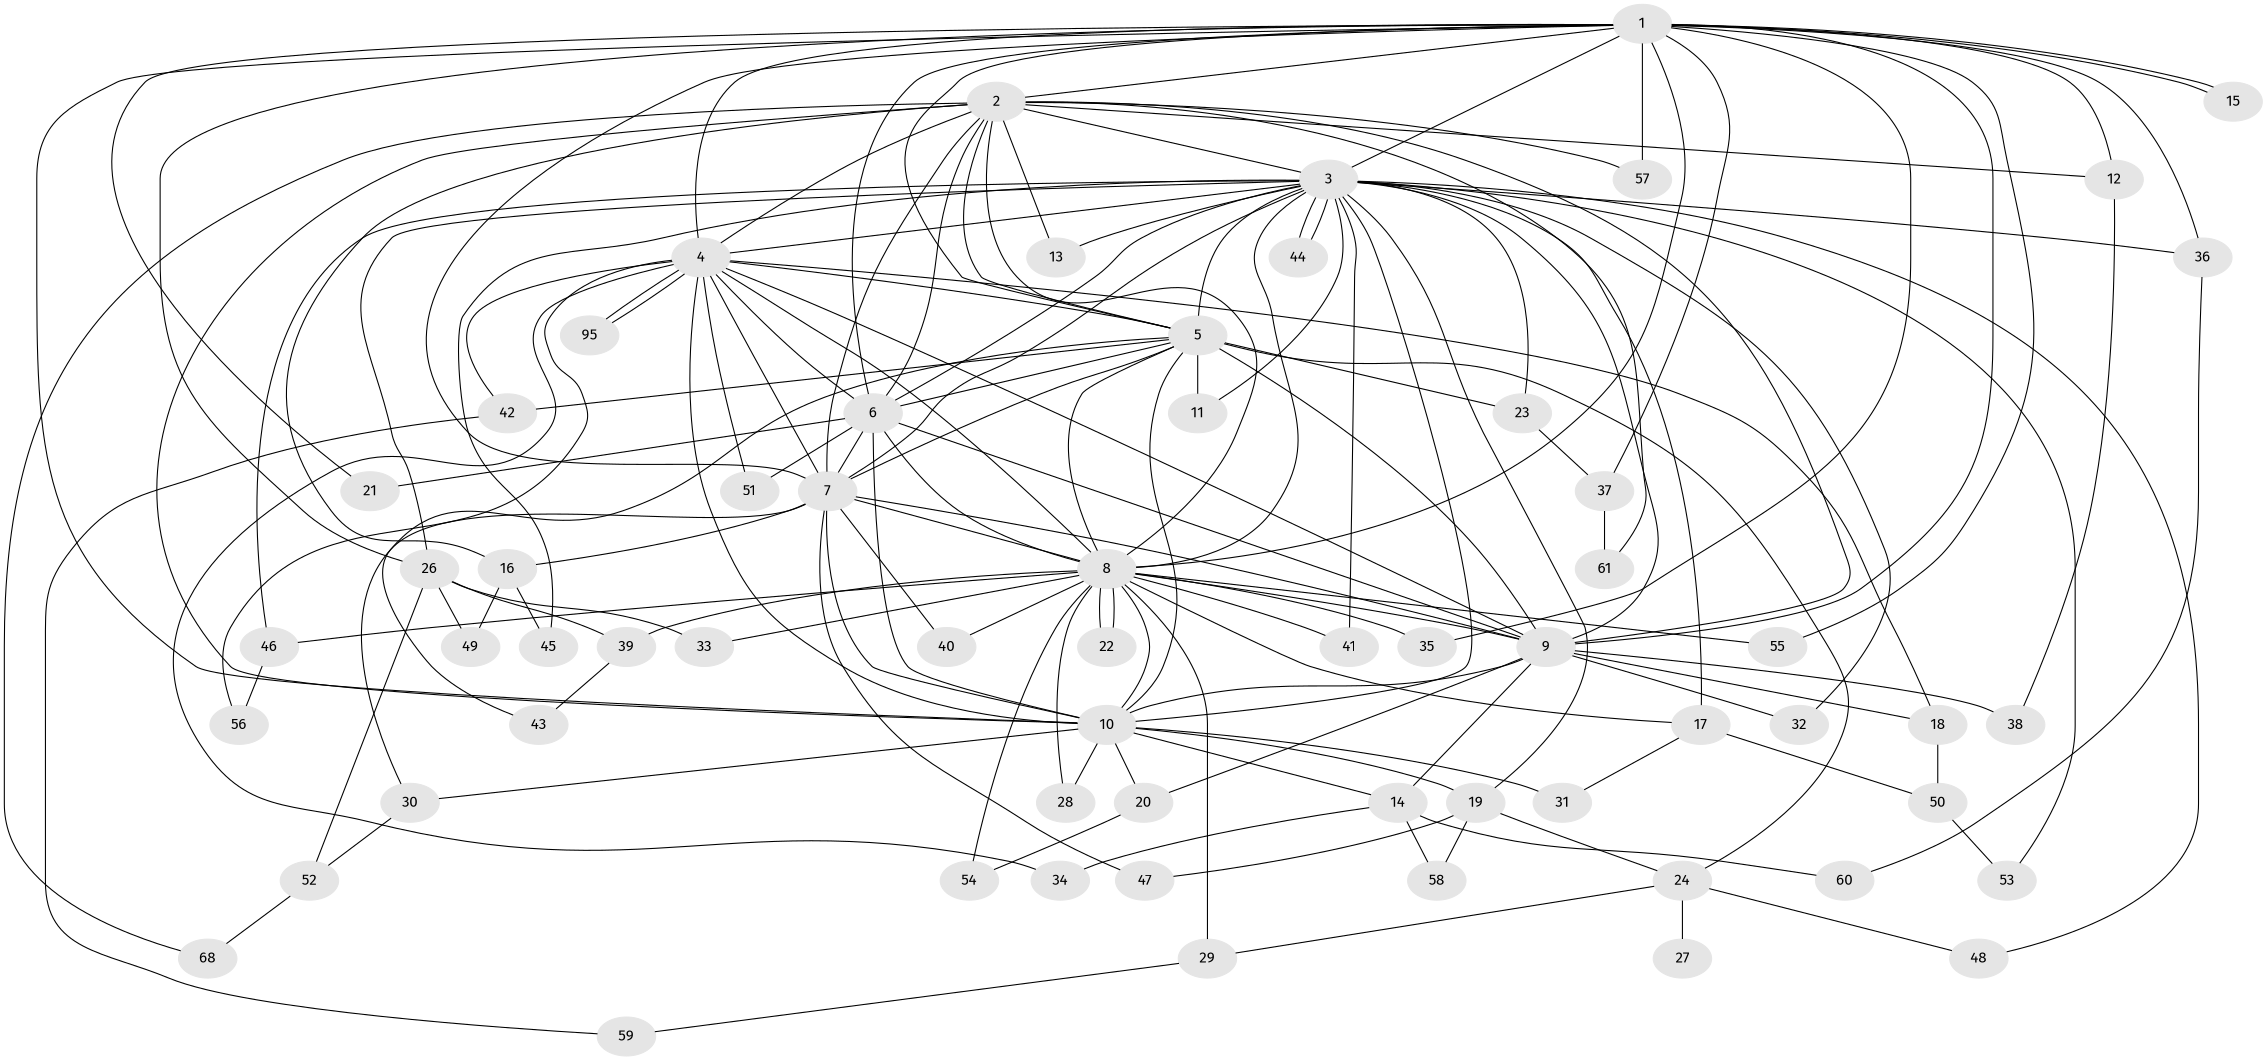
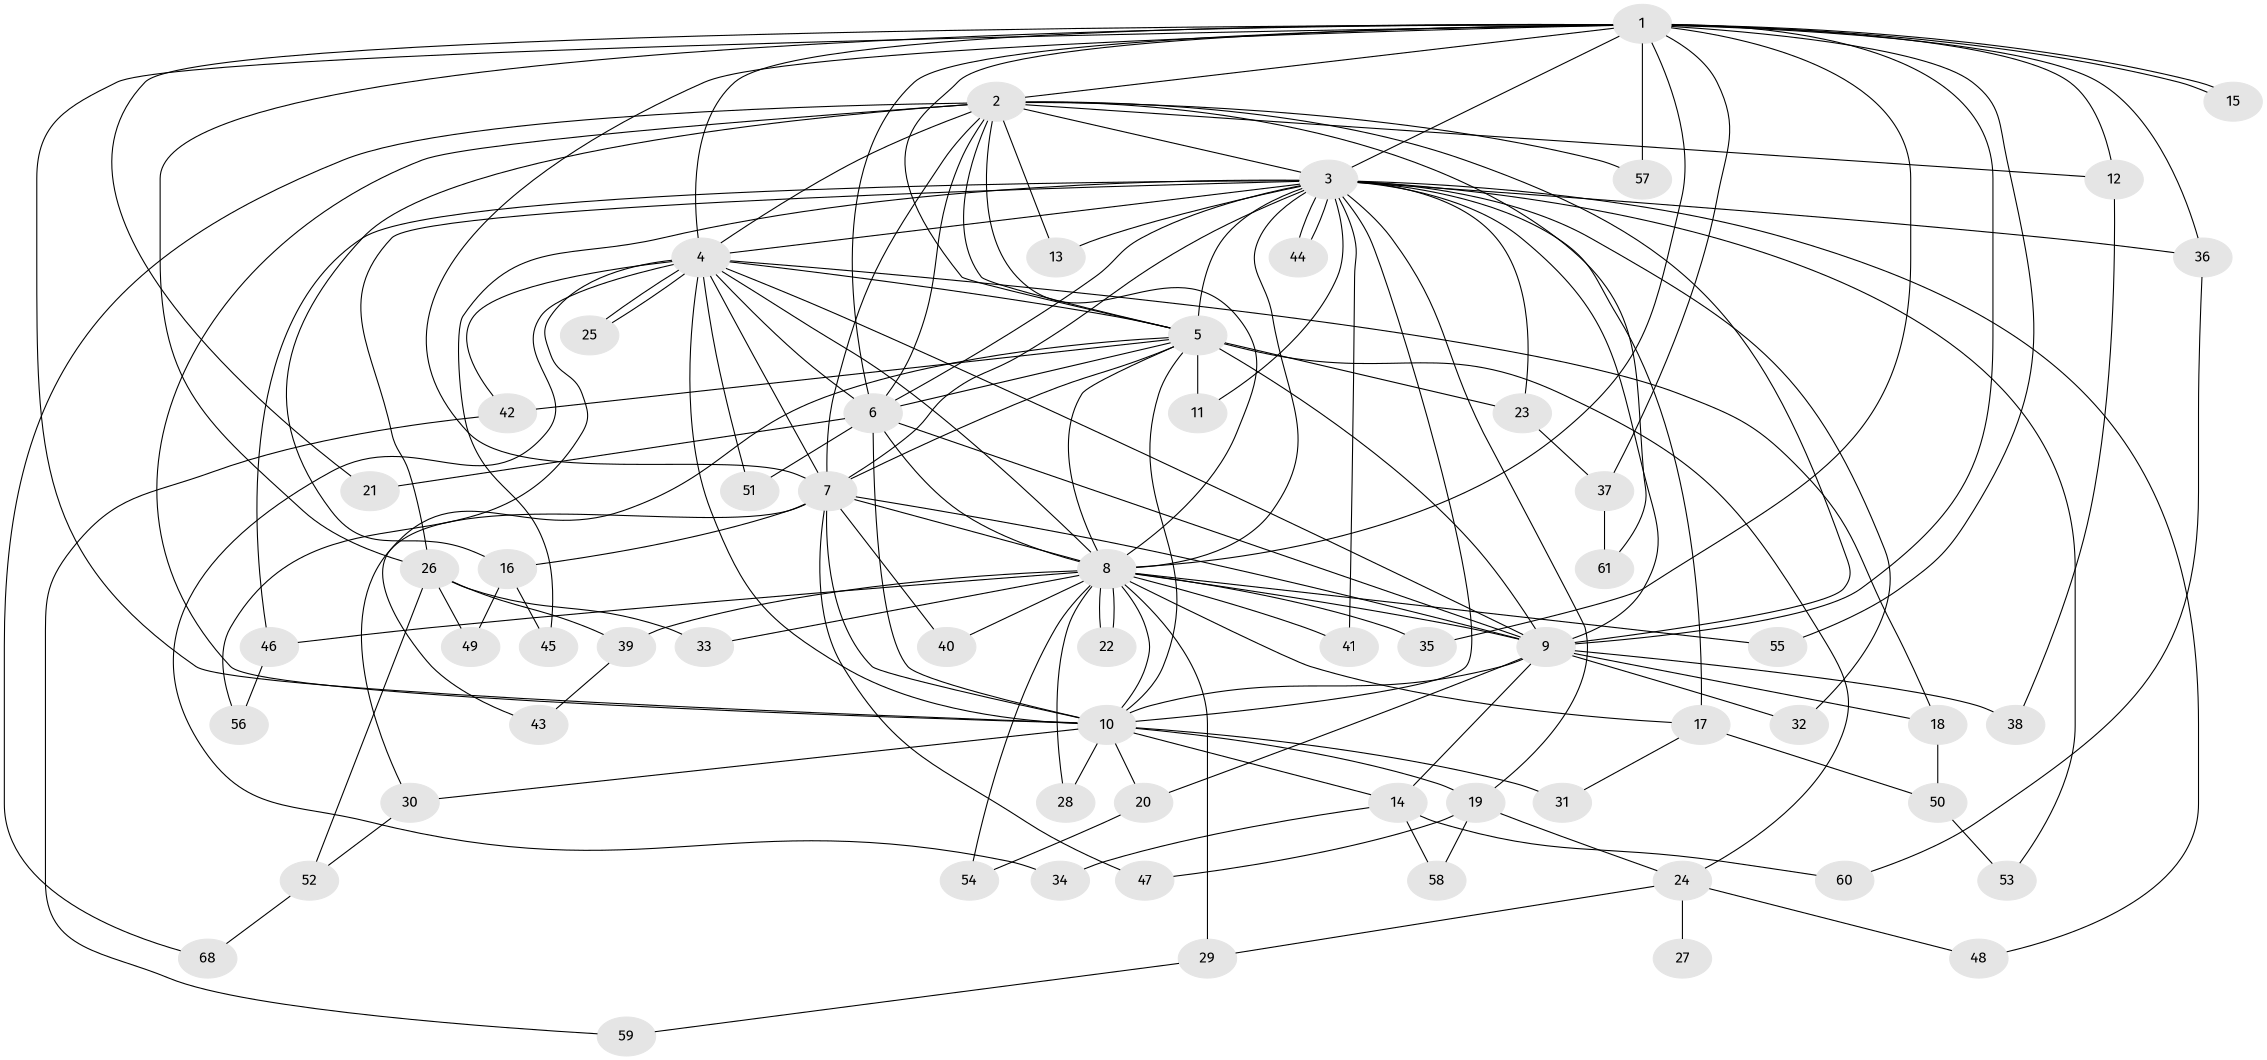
(590, 335) -> (590, 335)
(851, 452) -> none
